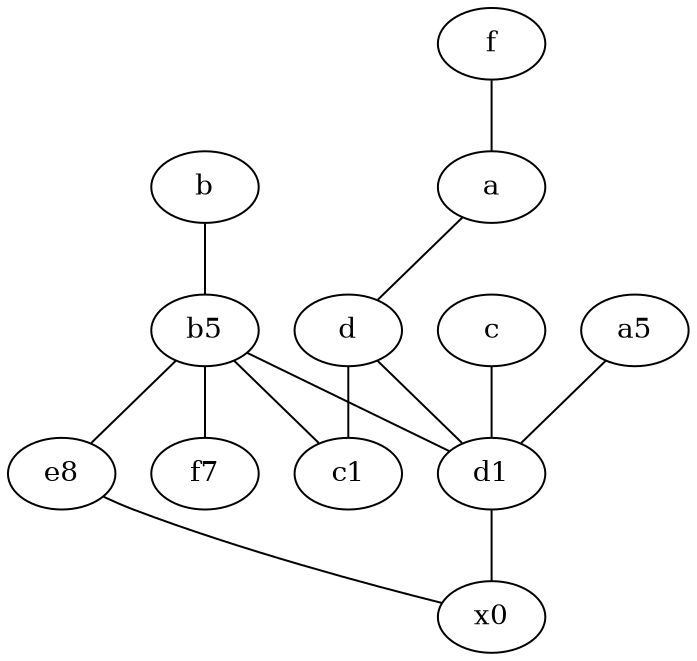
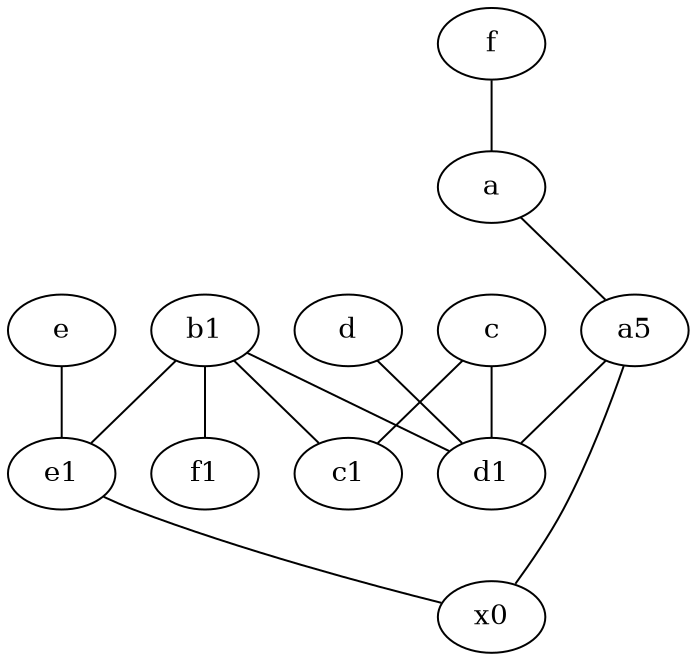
(205, 187) -> none
(420, 259) -> (563, 259)
none -> (62, 330)
(205, 330) -> (205, 330)
(348, 388) -> (429, 394)
(62, 474) -> (62, 474)
(205, 474) -> (205, 474)
(492, 546) -> (578, 479)
